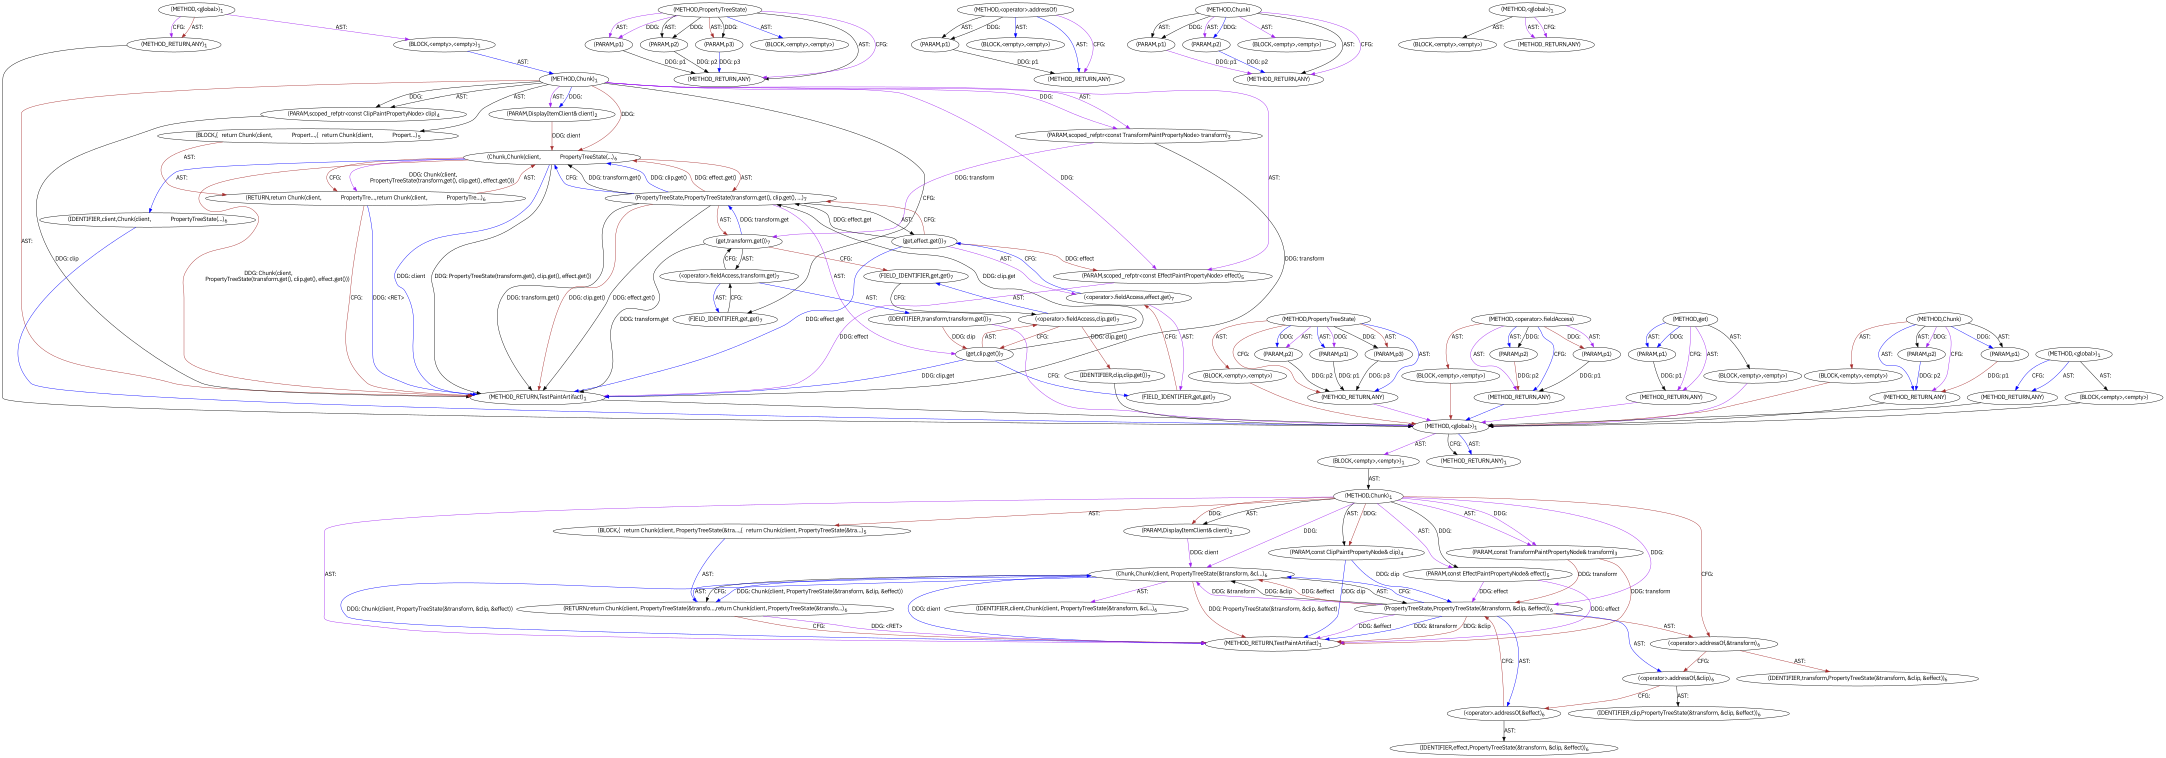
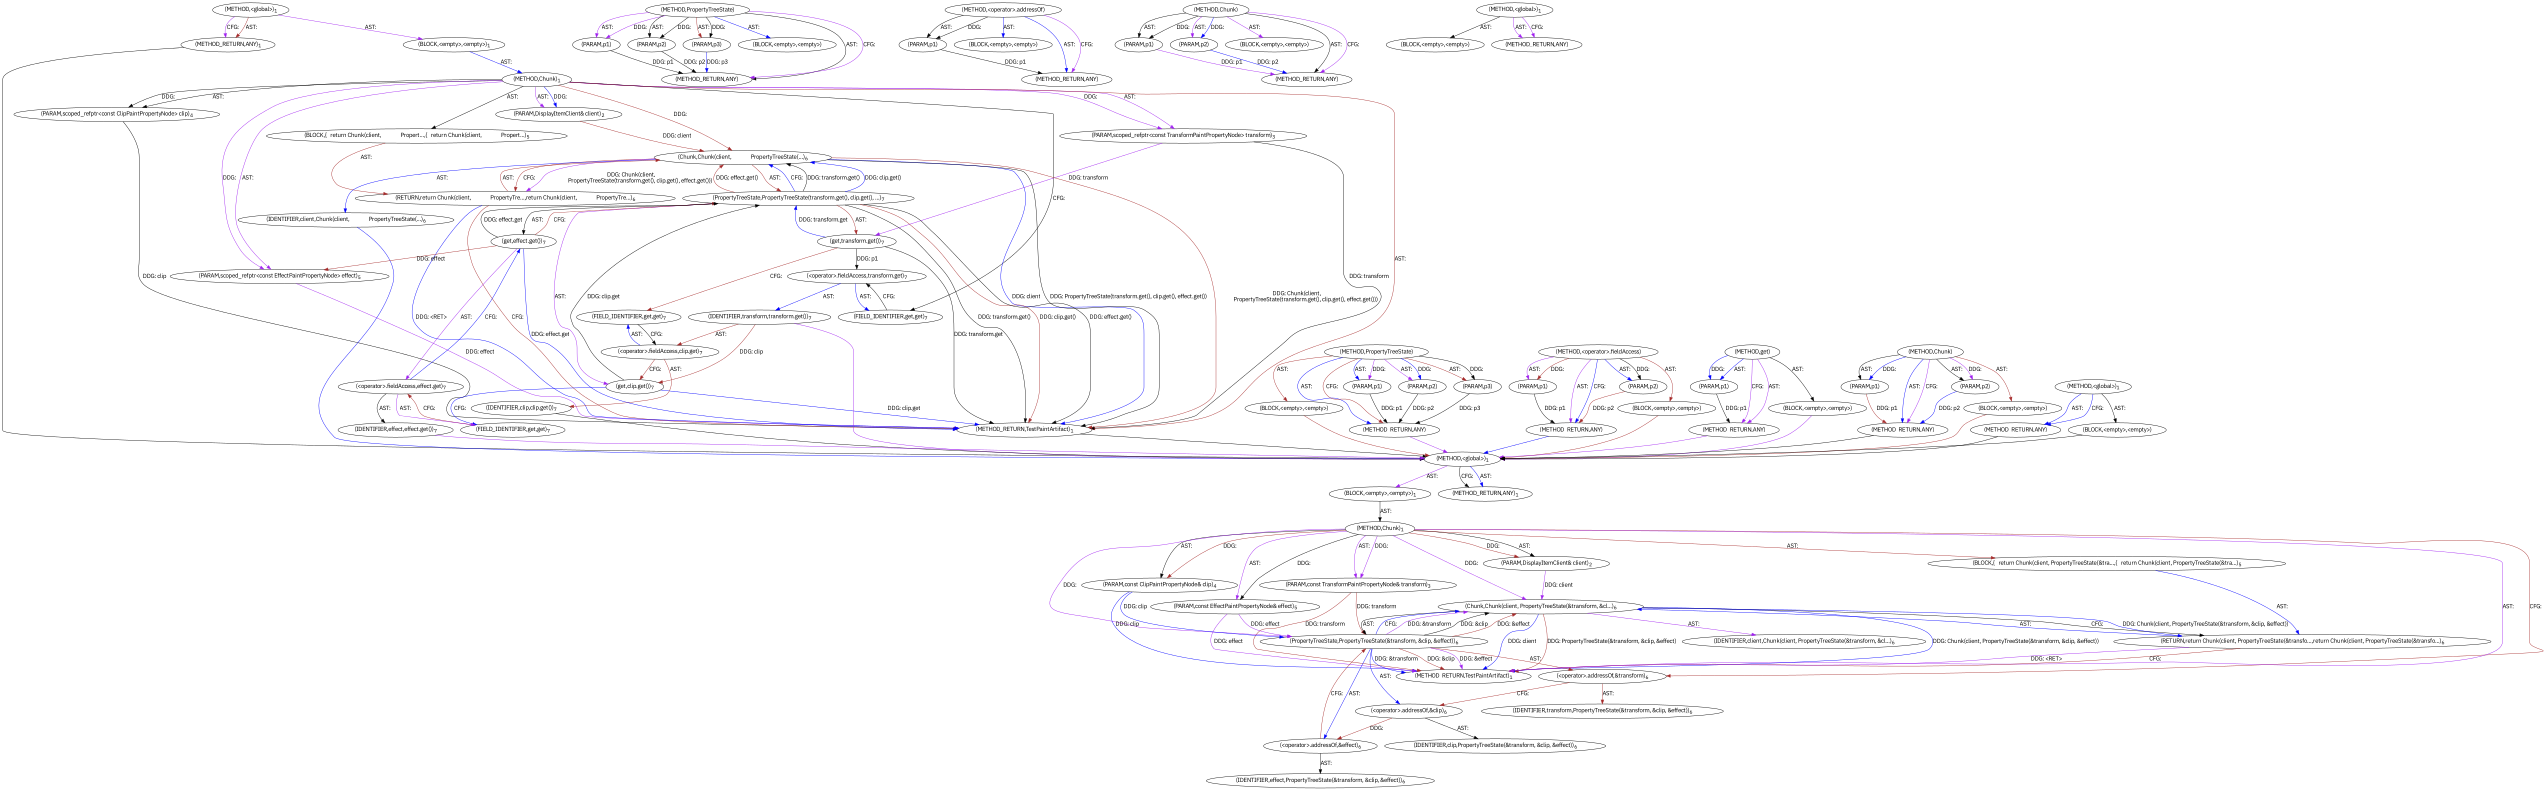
(748, 259) -> (867, 259)
(724, 260) -> none
(1002, 330) -> (710, 333)
(1109, 337) -> (676, 369)
none -> (396, 430)
(1645, 696) -> (1377, 729)
